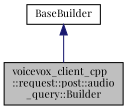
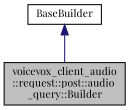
(64, 84) -> (65, 84)
